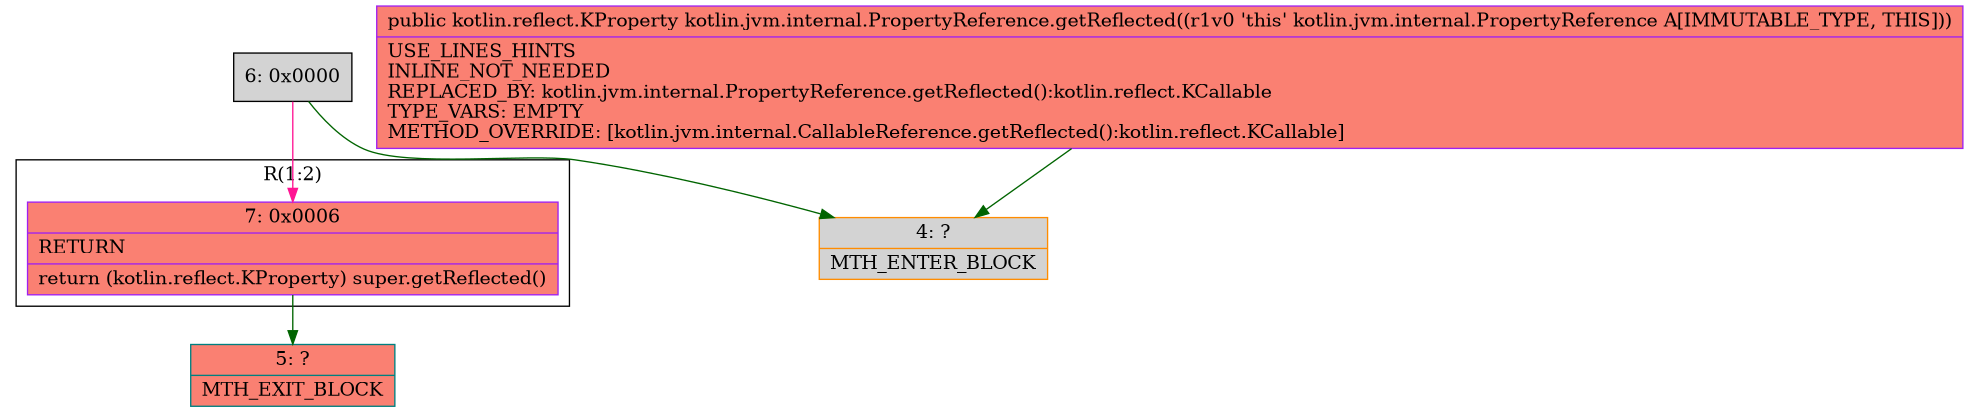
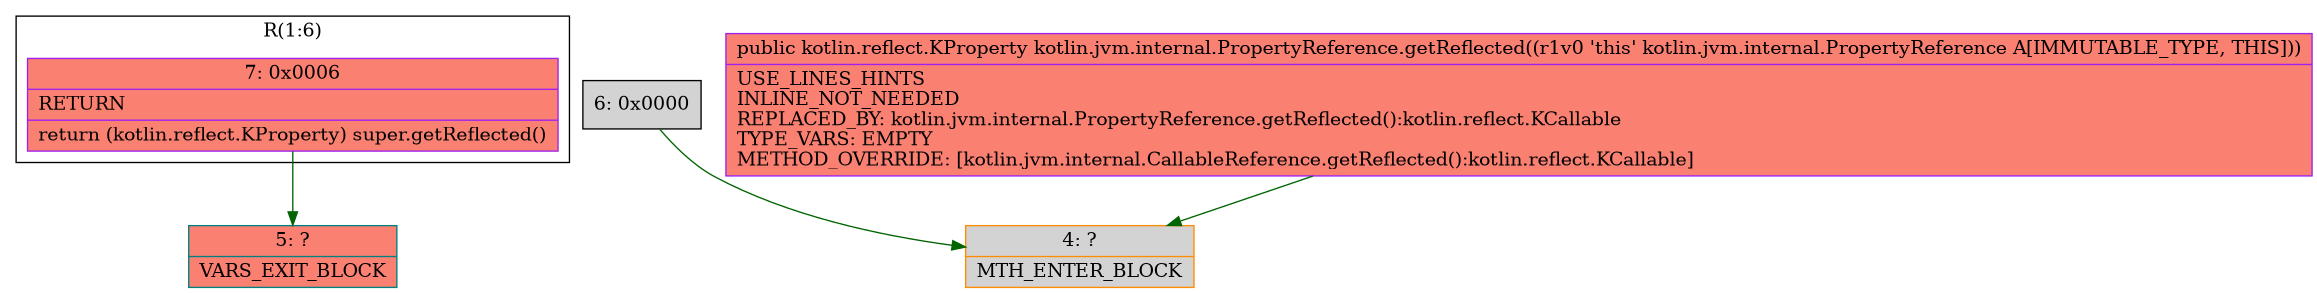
(293, 145) -> none
(293, 175) -> (293, 32)
(293, 390) -> (293, 271)
